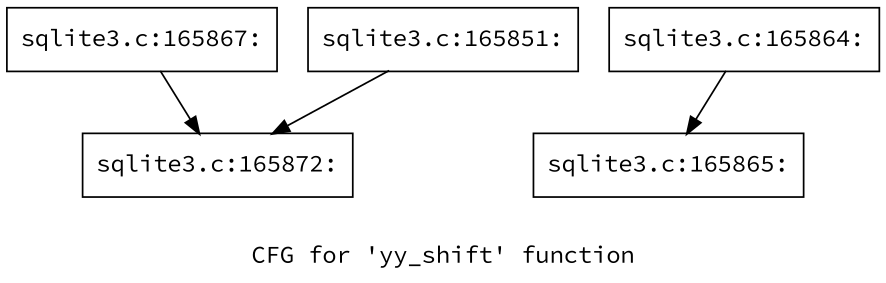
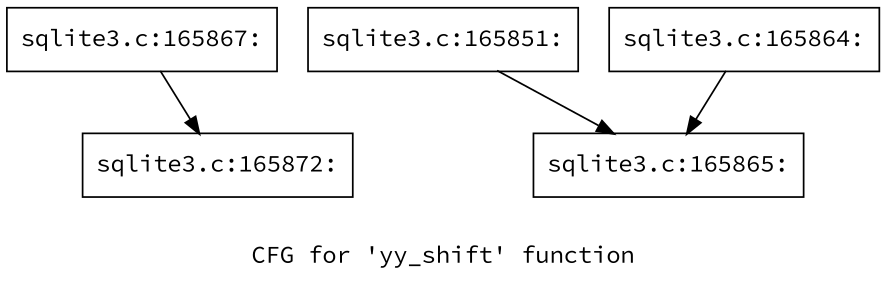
(338, 98) -> (548, 98)
